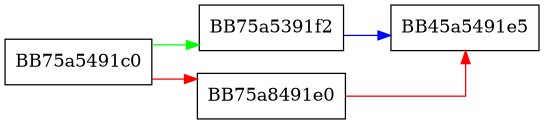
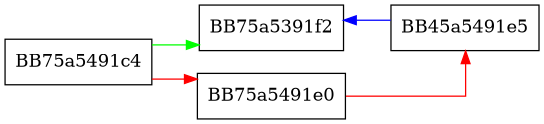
(361, 35) -> (373, 20)
(78, 62) -> (78, 62)
(271, 96) -> (271, 96)
